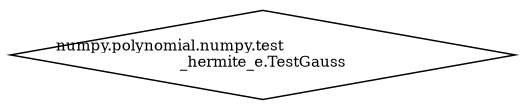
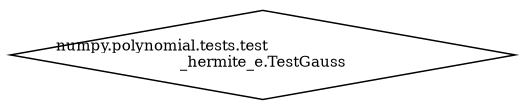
(263, 55) -> (263, 55)
